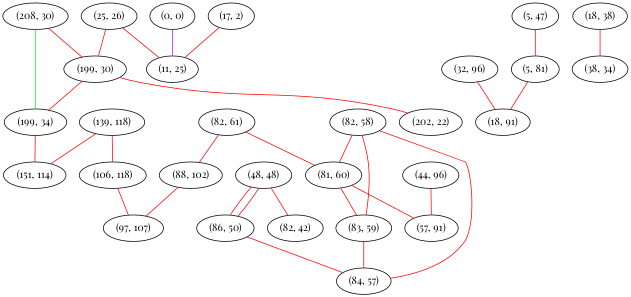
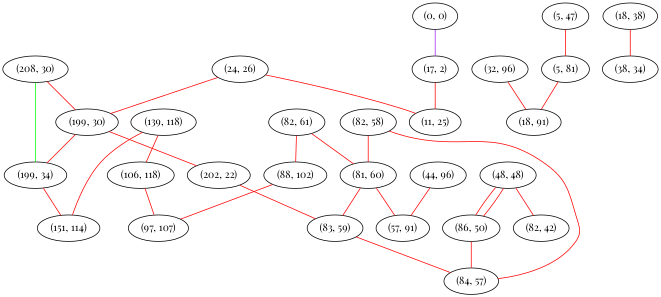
(109, 16) -> (240, 69)
(172, 43) -> (435, 43)
(369, 175) -> (278, 202)
